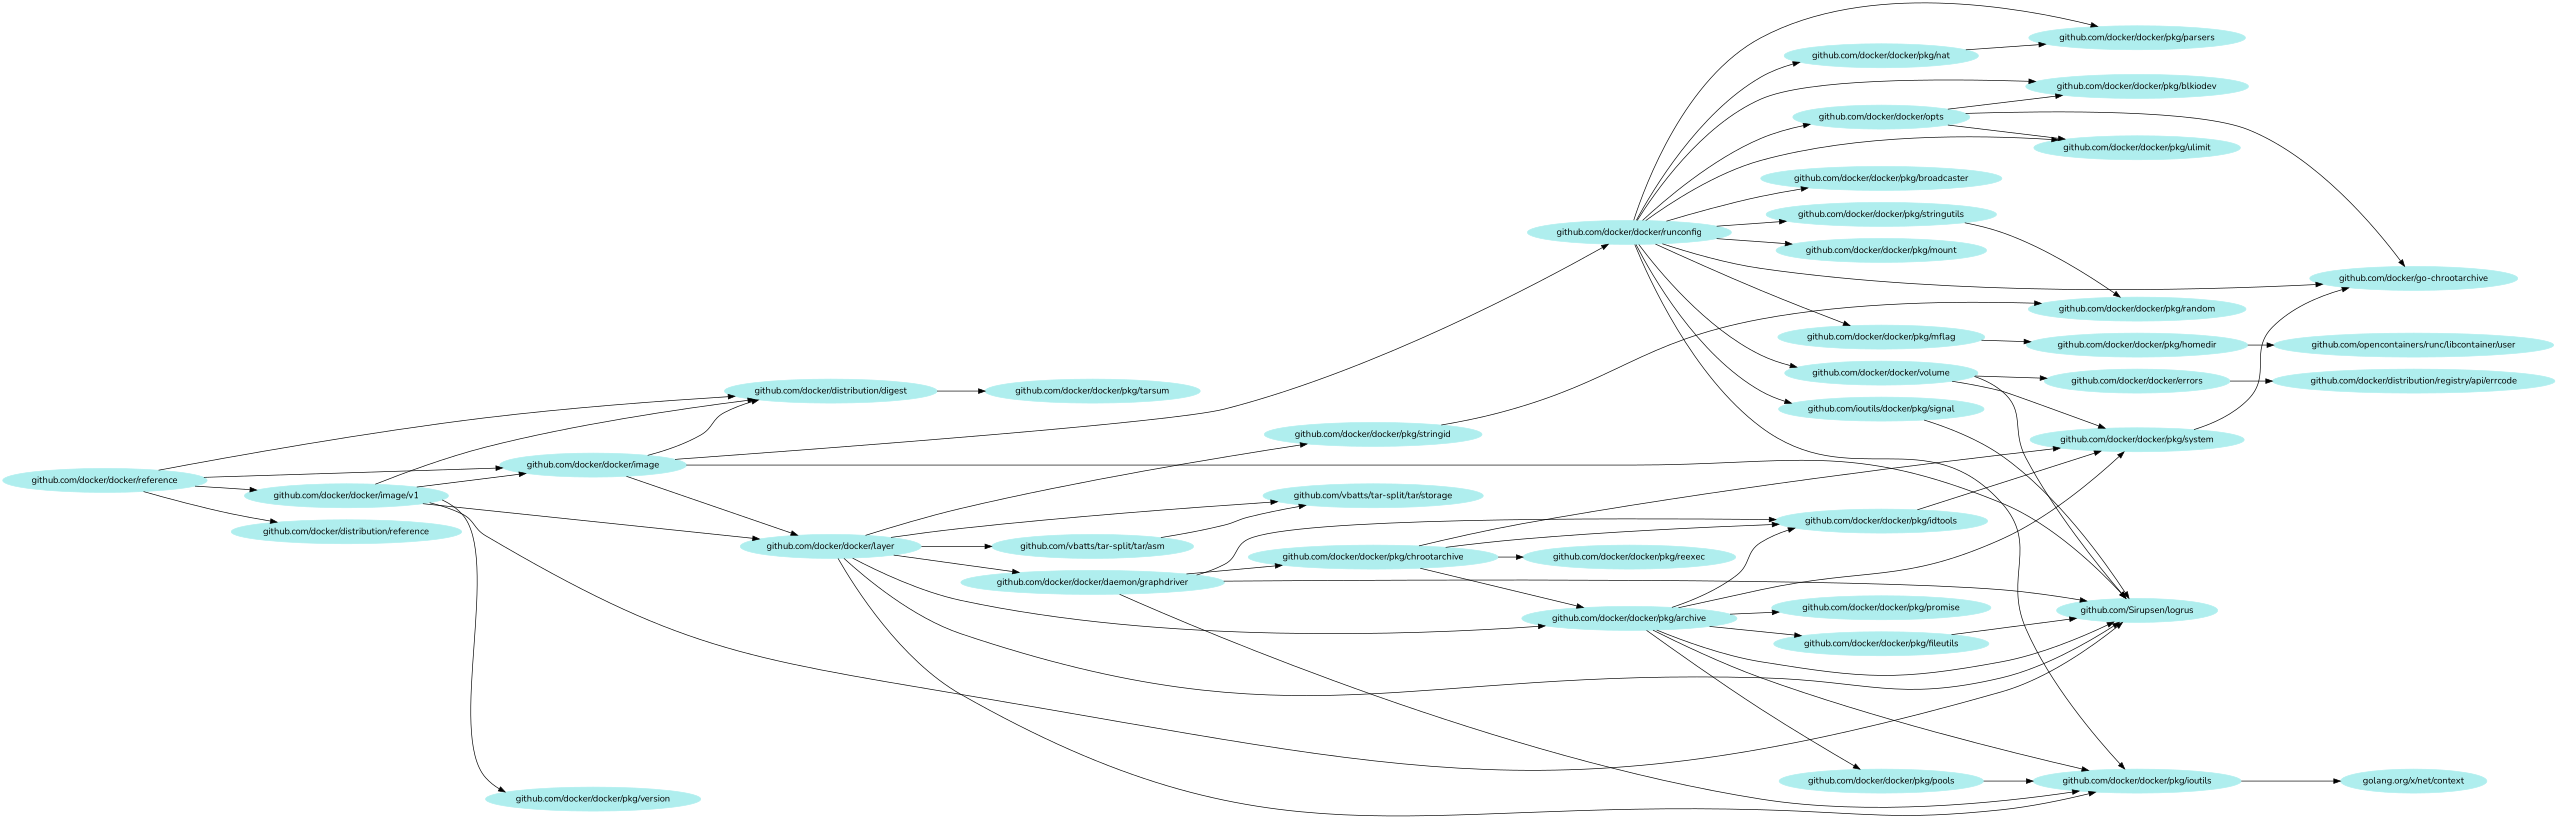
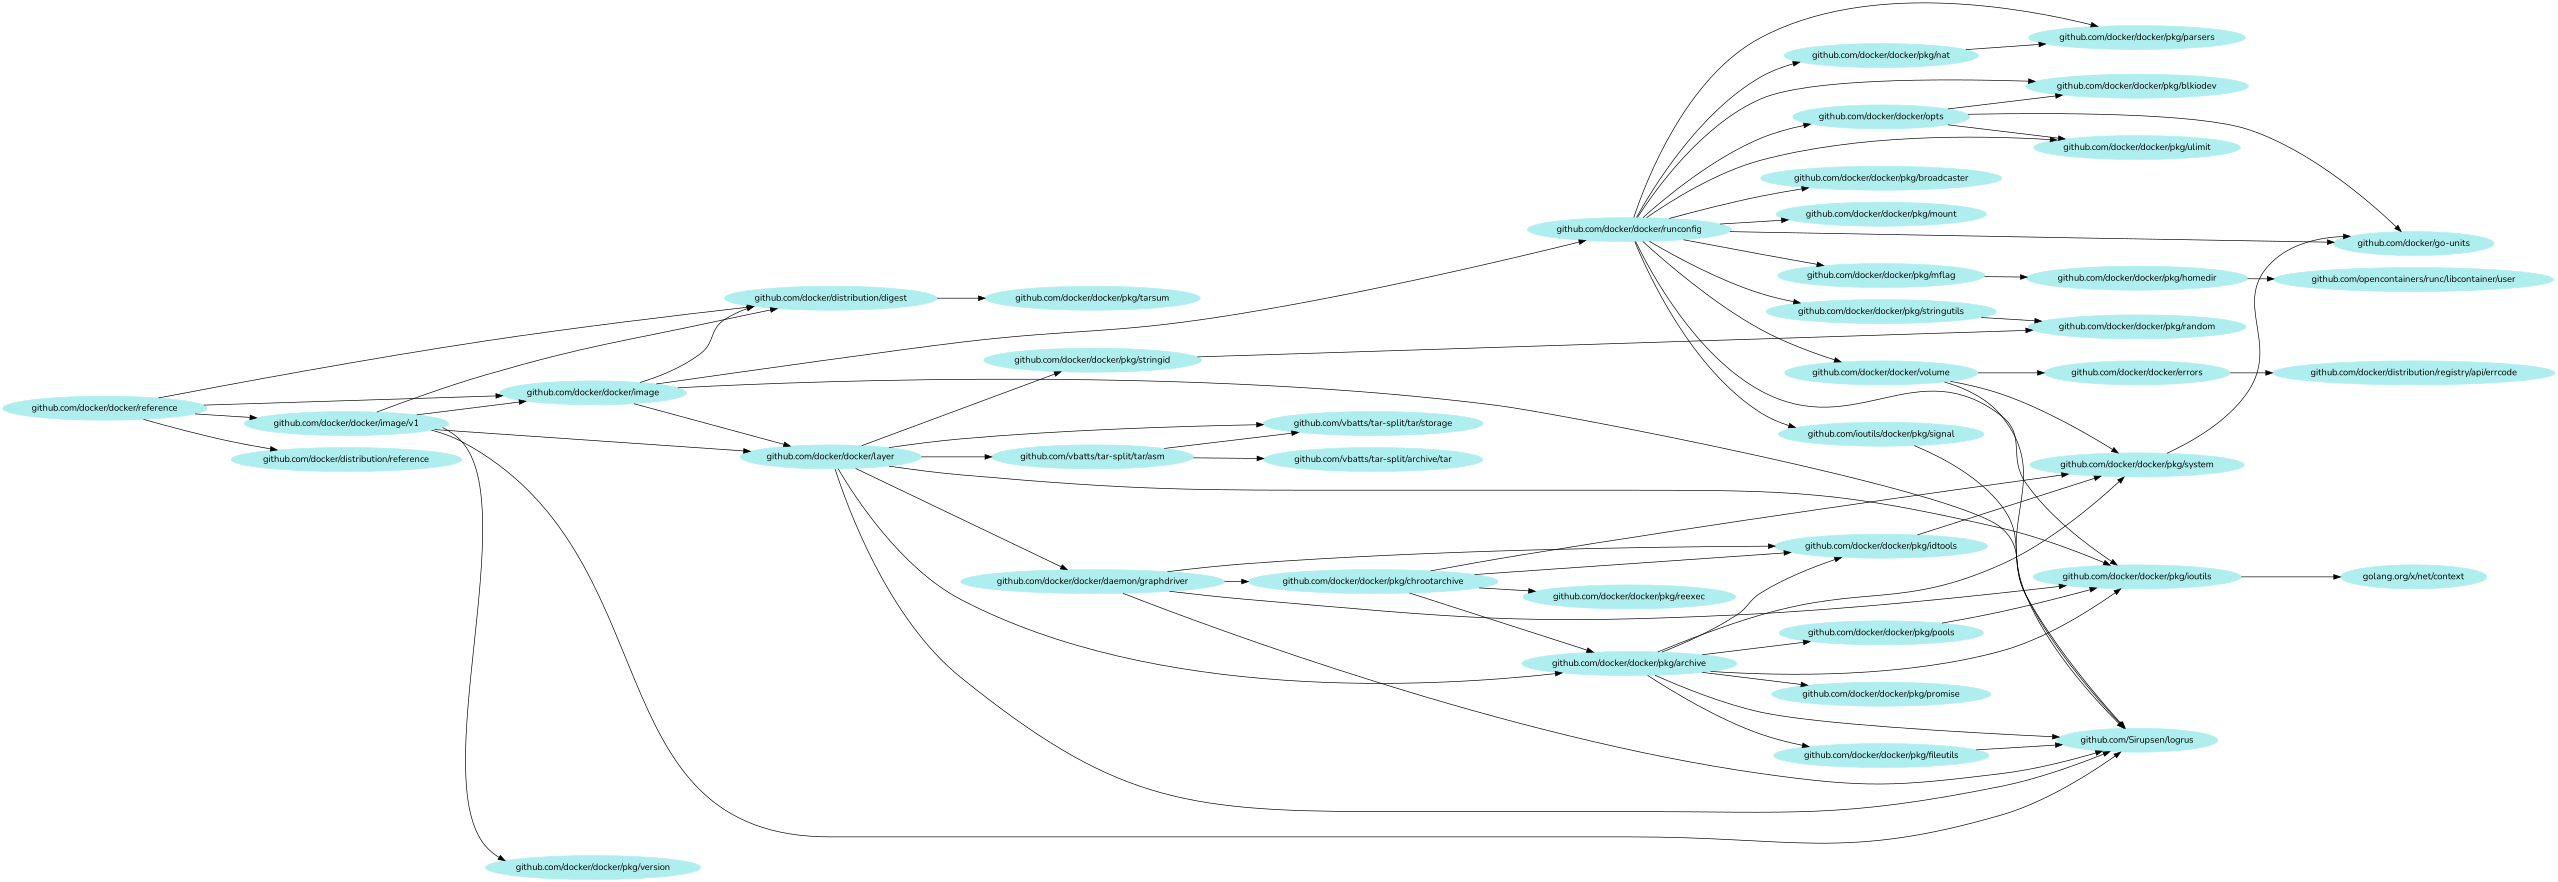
(2414, 278) -> (2414, 244)
none -> (1373, 460)
